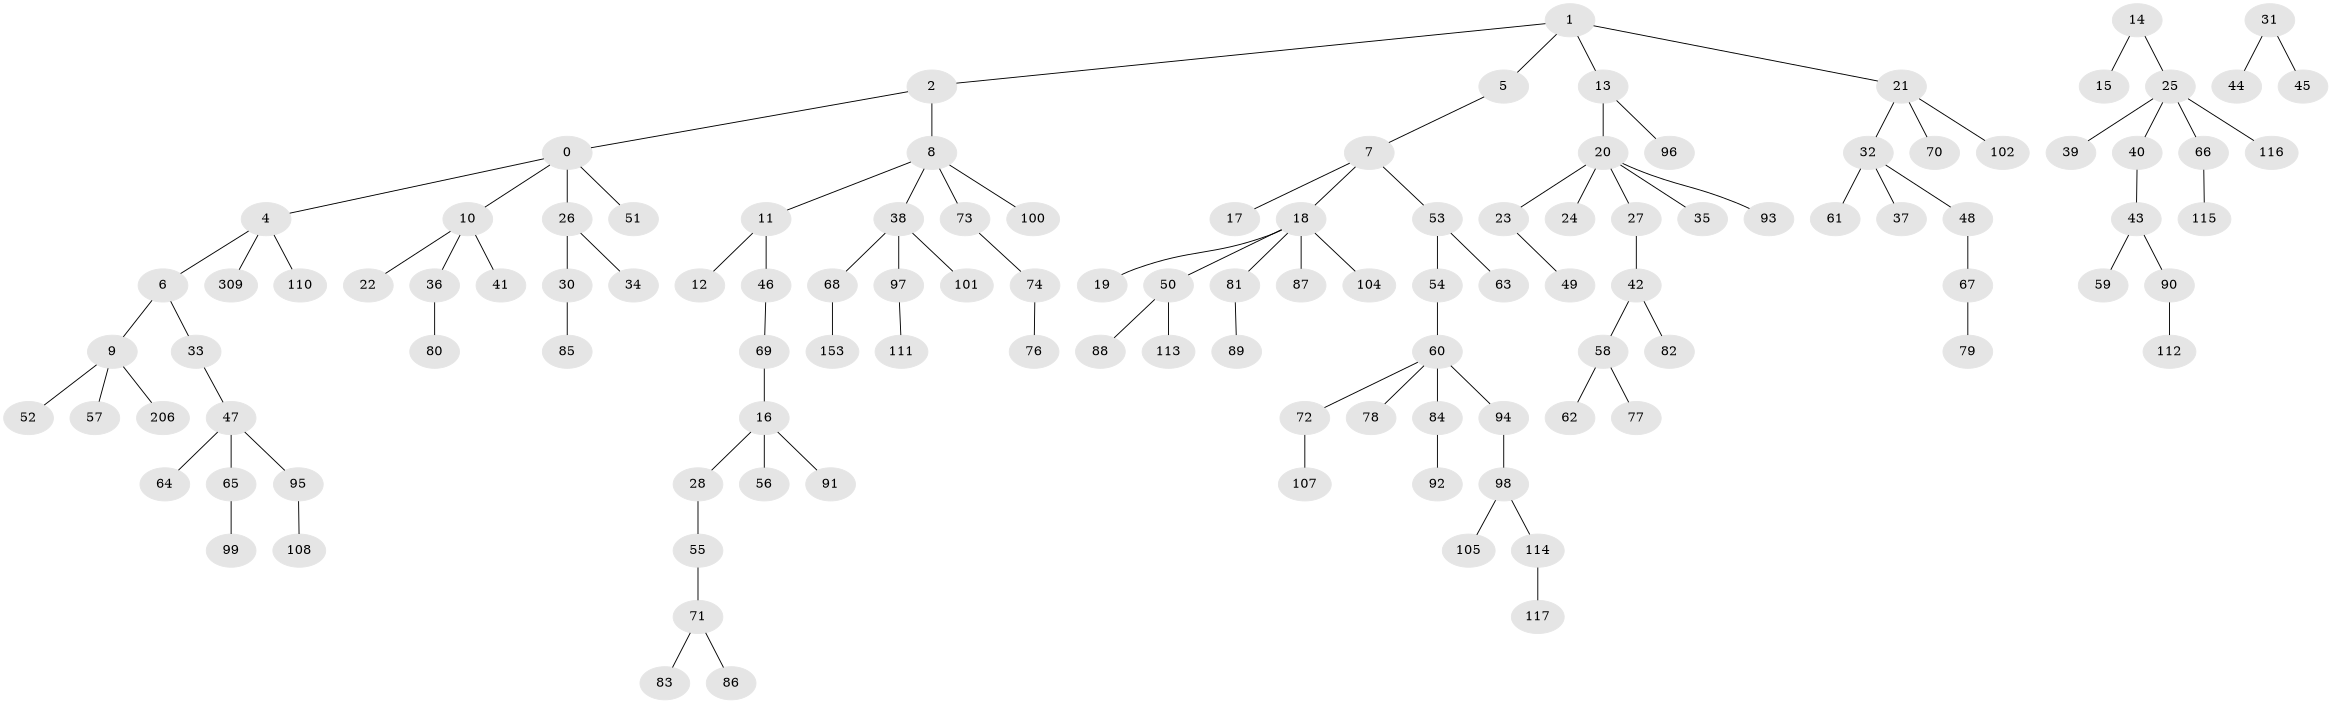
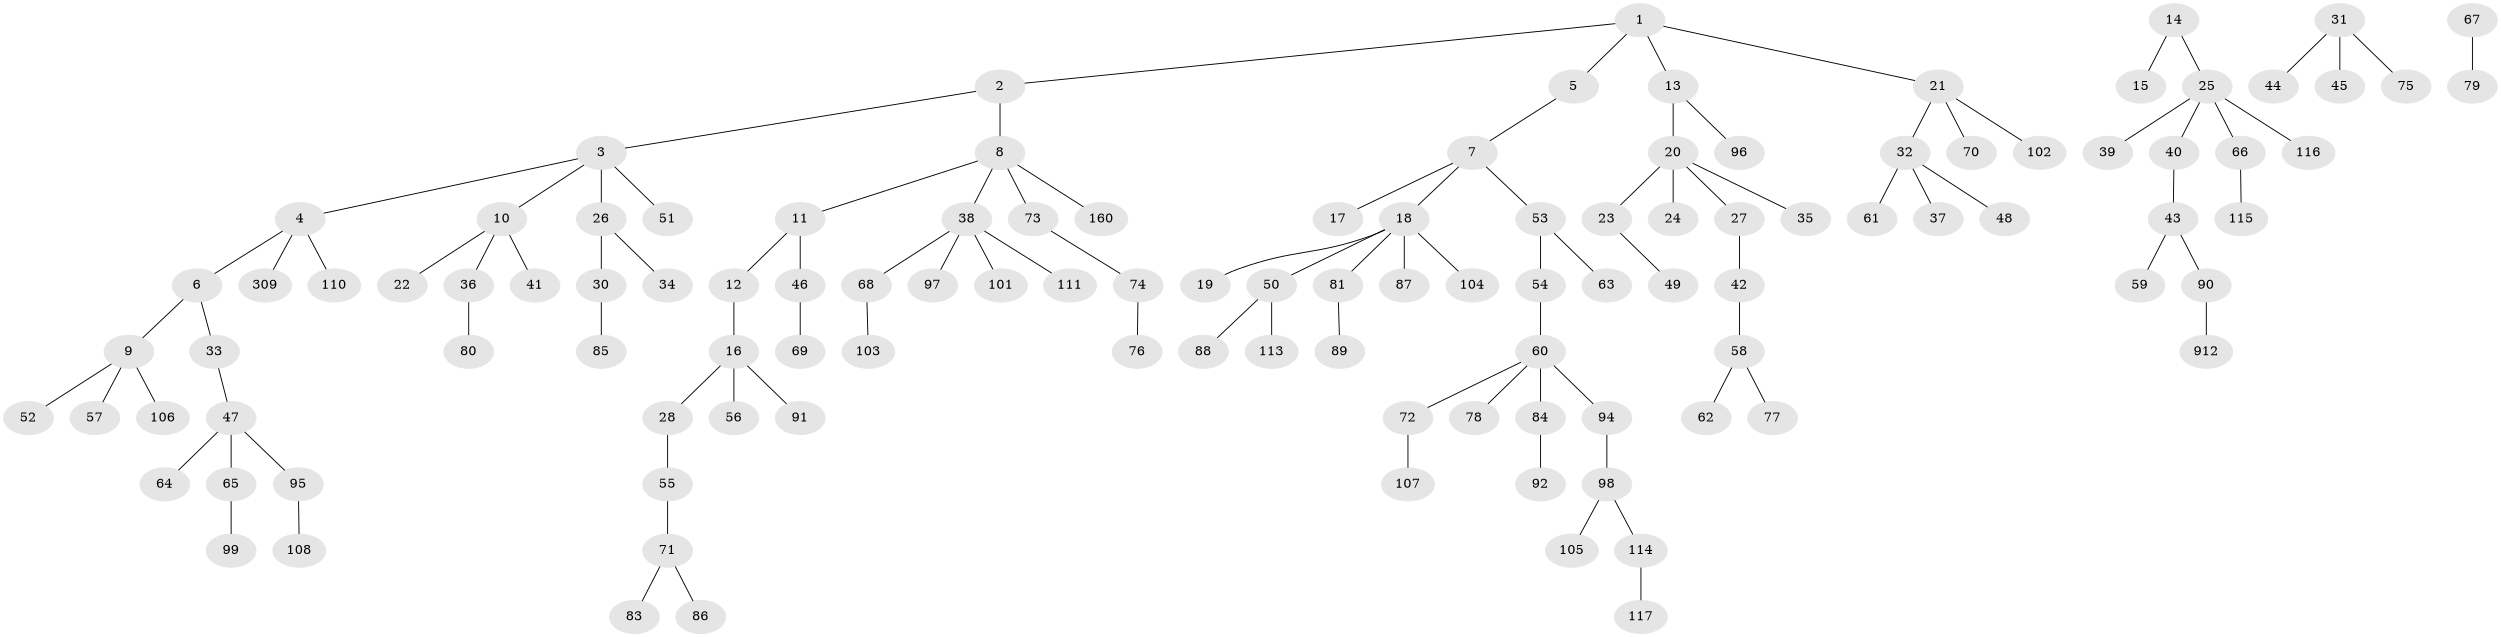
none -> (2406, 87)
(567, 153) -> (601, 153)
(1033, 219) -> (1101, 219)
(1769, 219) -> none
(1968, 252) -> none
(900, 319) -> (1018, 252)
(832, 352) -> (868, 352)
(1669, 352) -> none
(2169, 352) -> (2206, 352)
(764, 385) -> (734, 319)
(163, 418) -> (163, 418)
